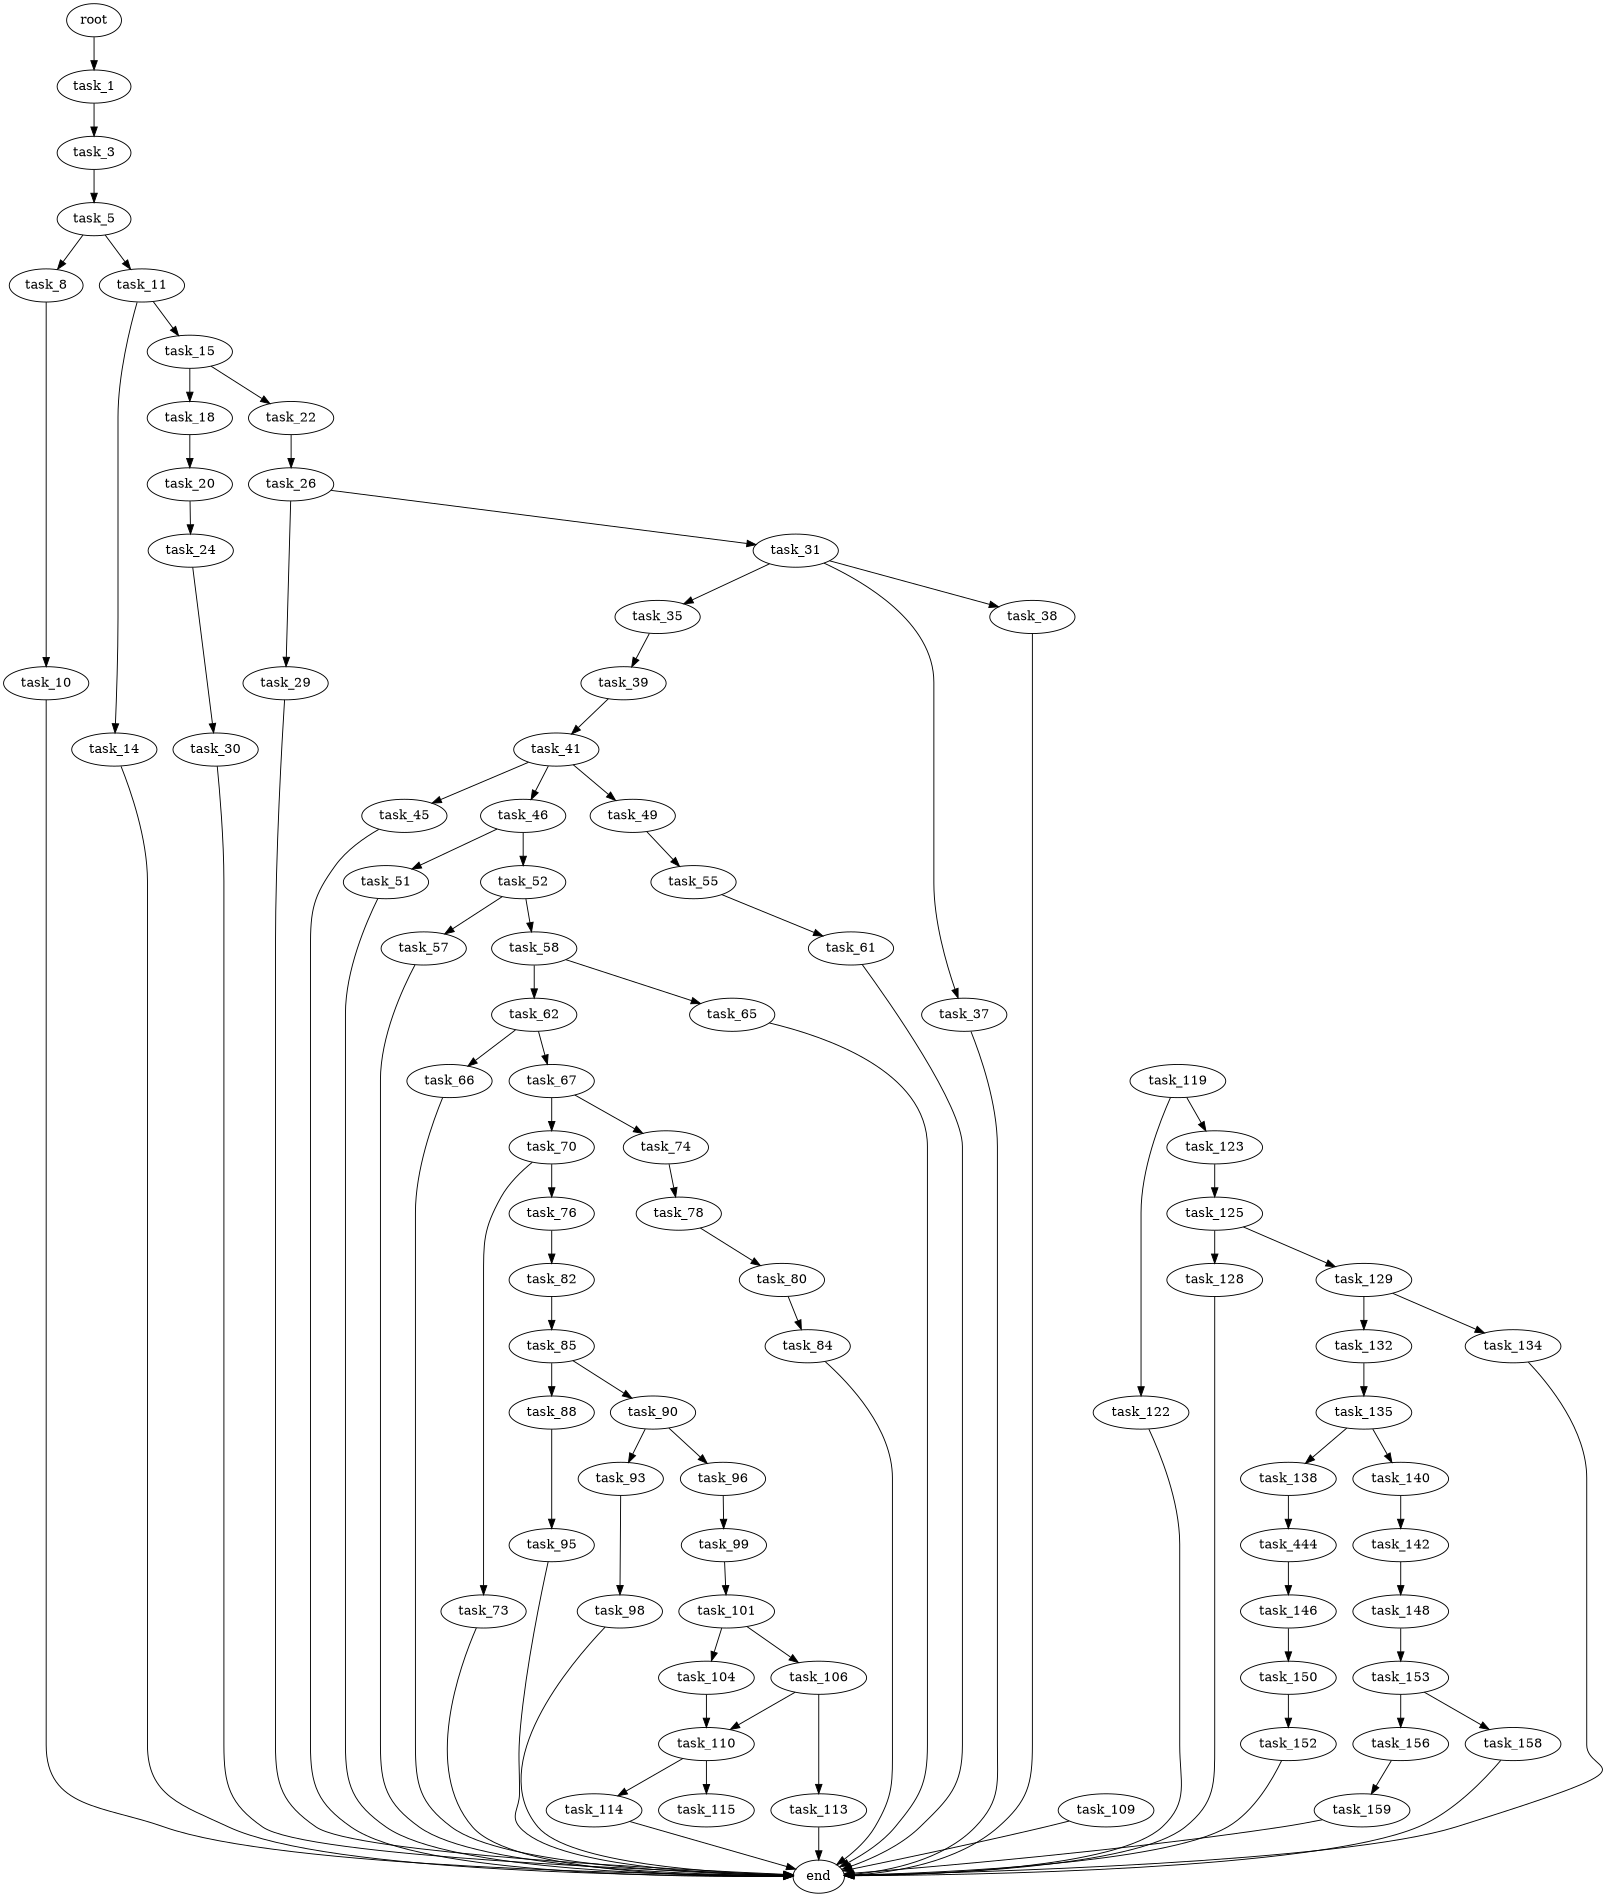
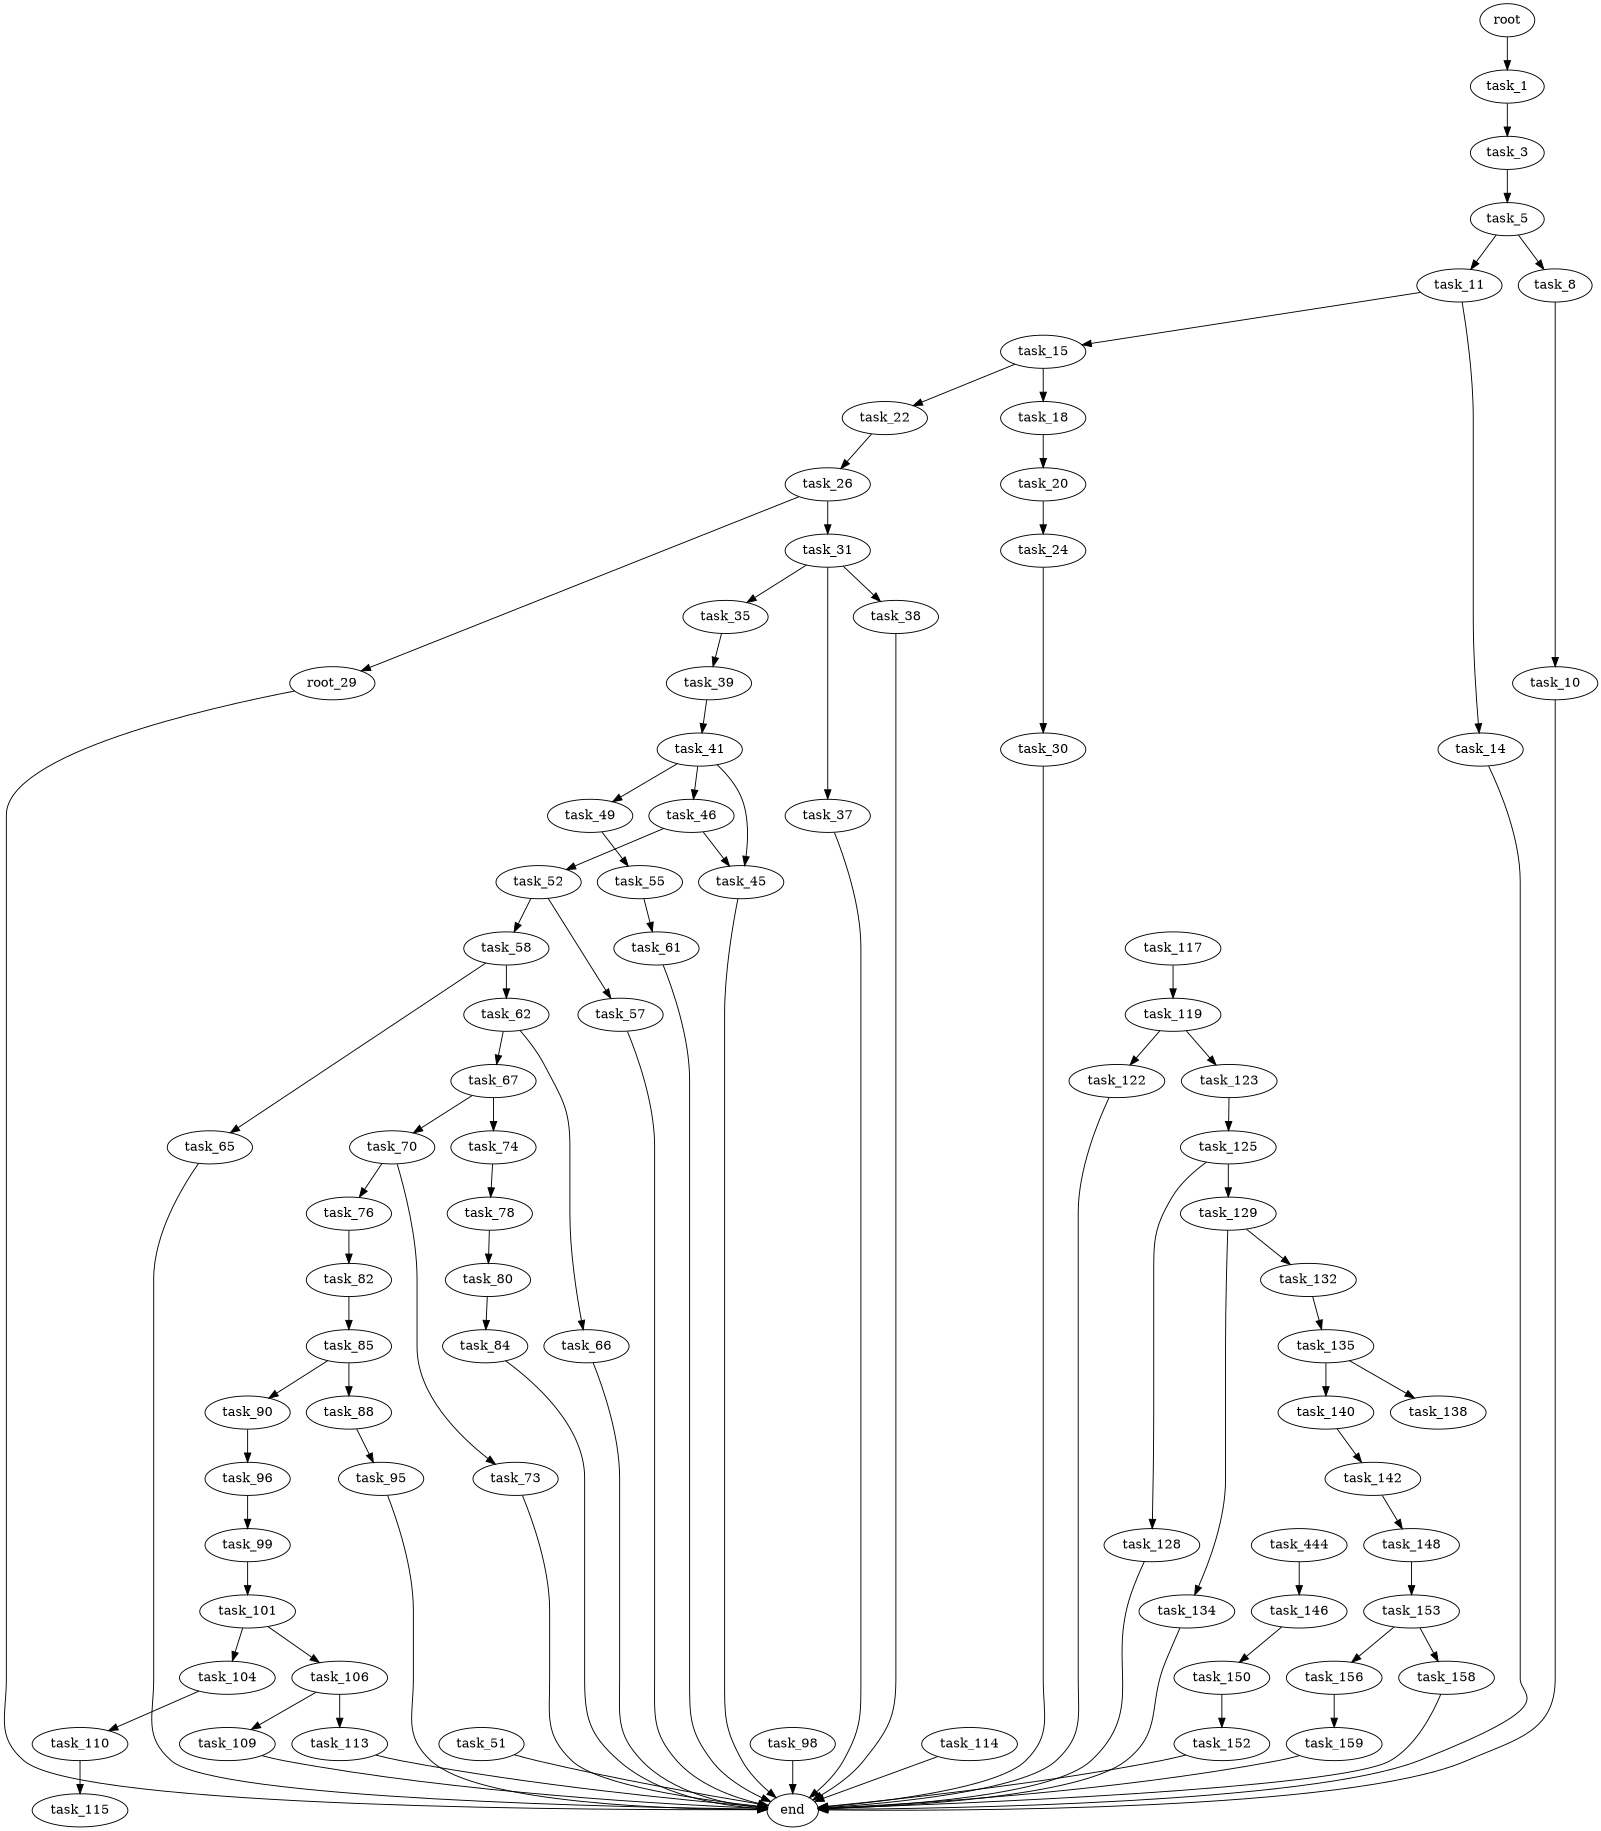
(286, 683) -> (332, 683)
(459, 847) -> (714, 845)
none -> (1173, 948)
(621, 1479) -> none
(1288, 1507) -> none
(767, 1709) -> (288, 1709)
(654, 1775) -> none
